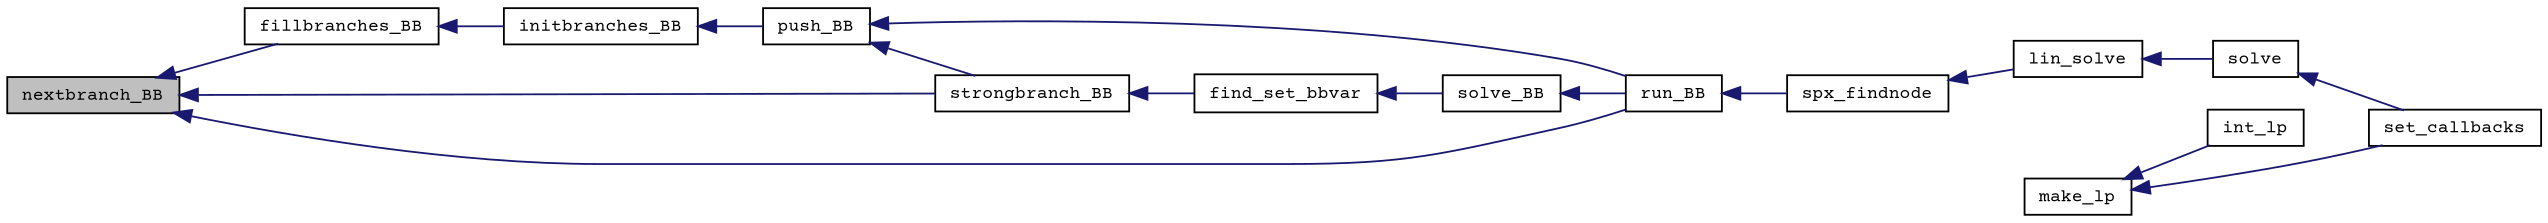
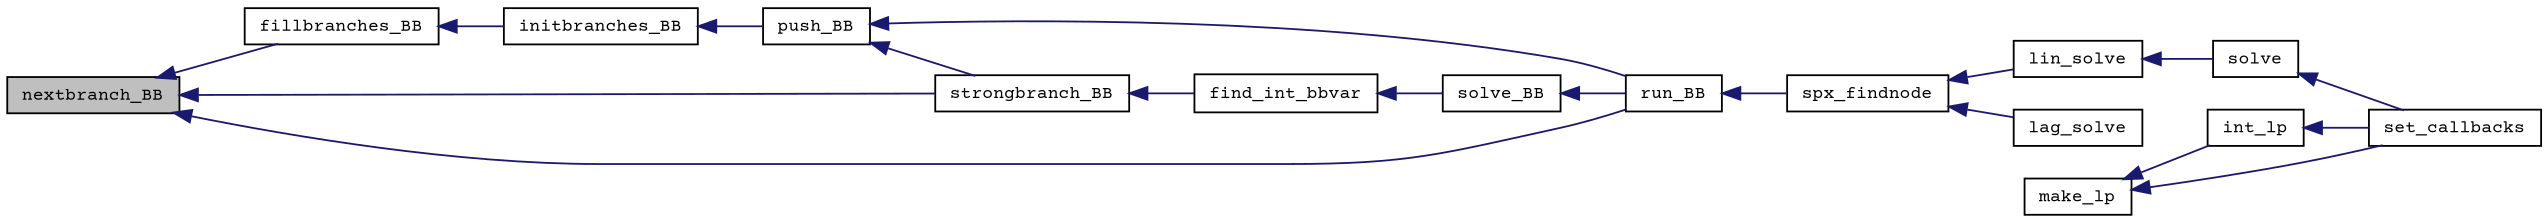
(1286, 93) -> (1286, 93)
none -> (2078, 128)
none -> (2345, 128)
